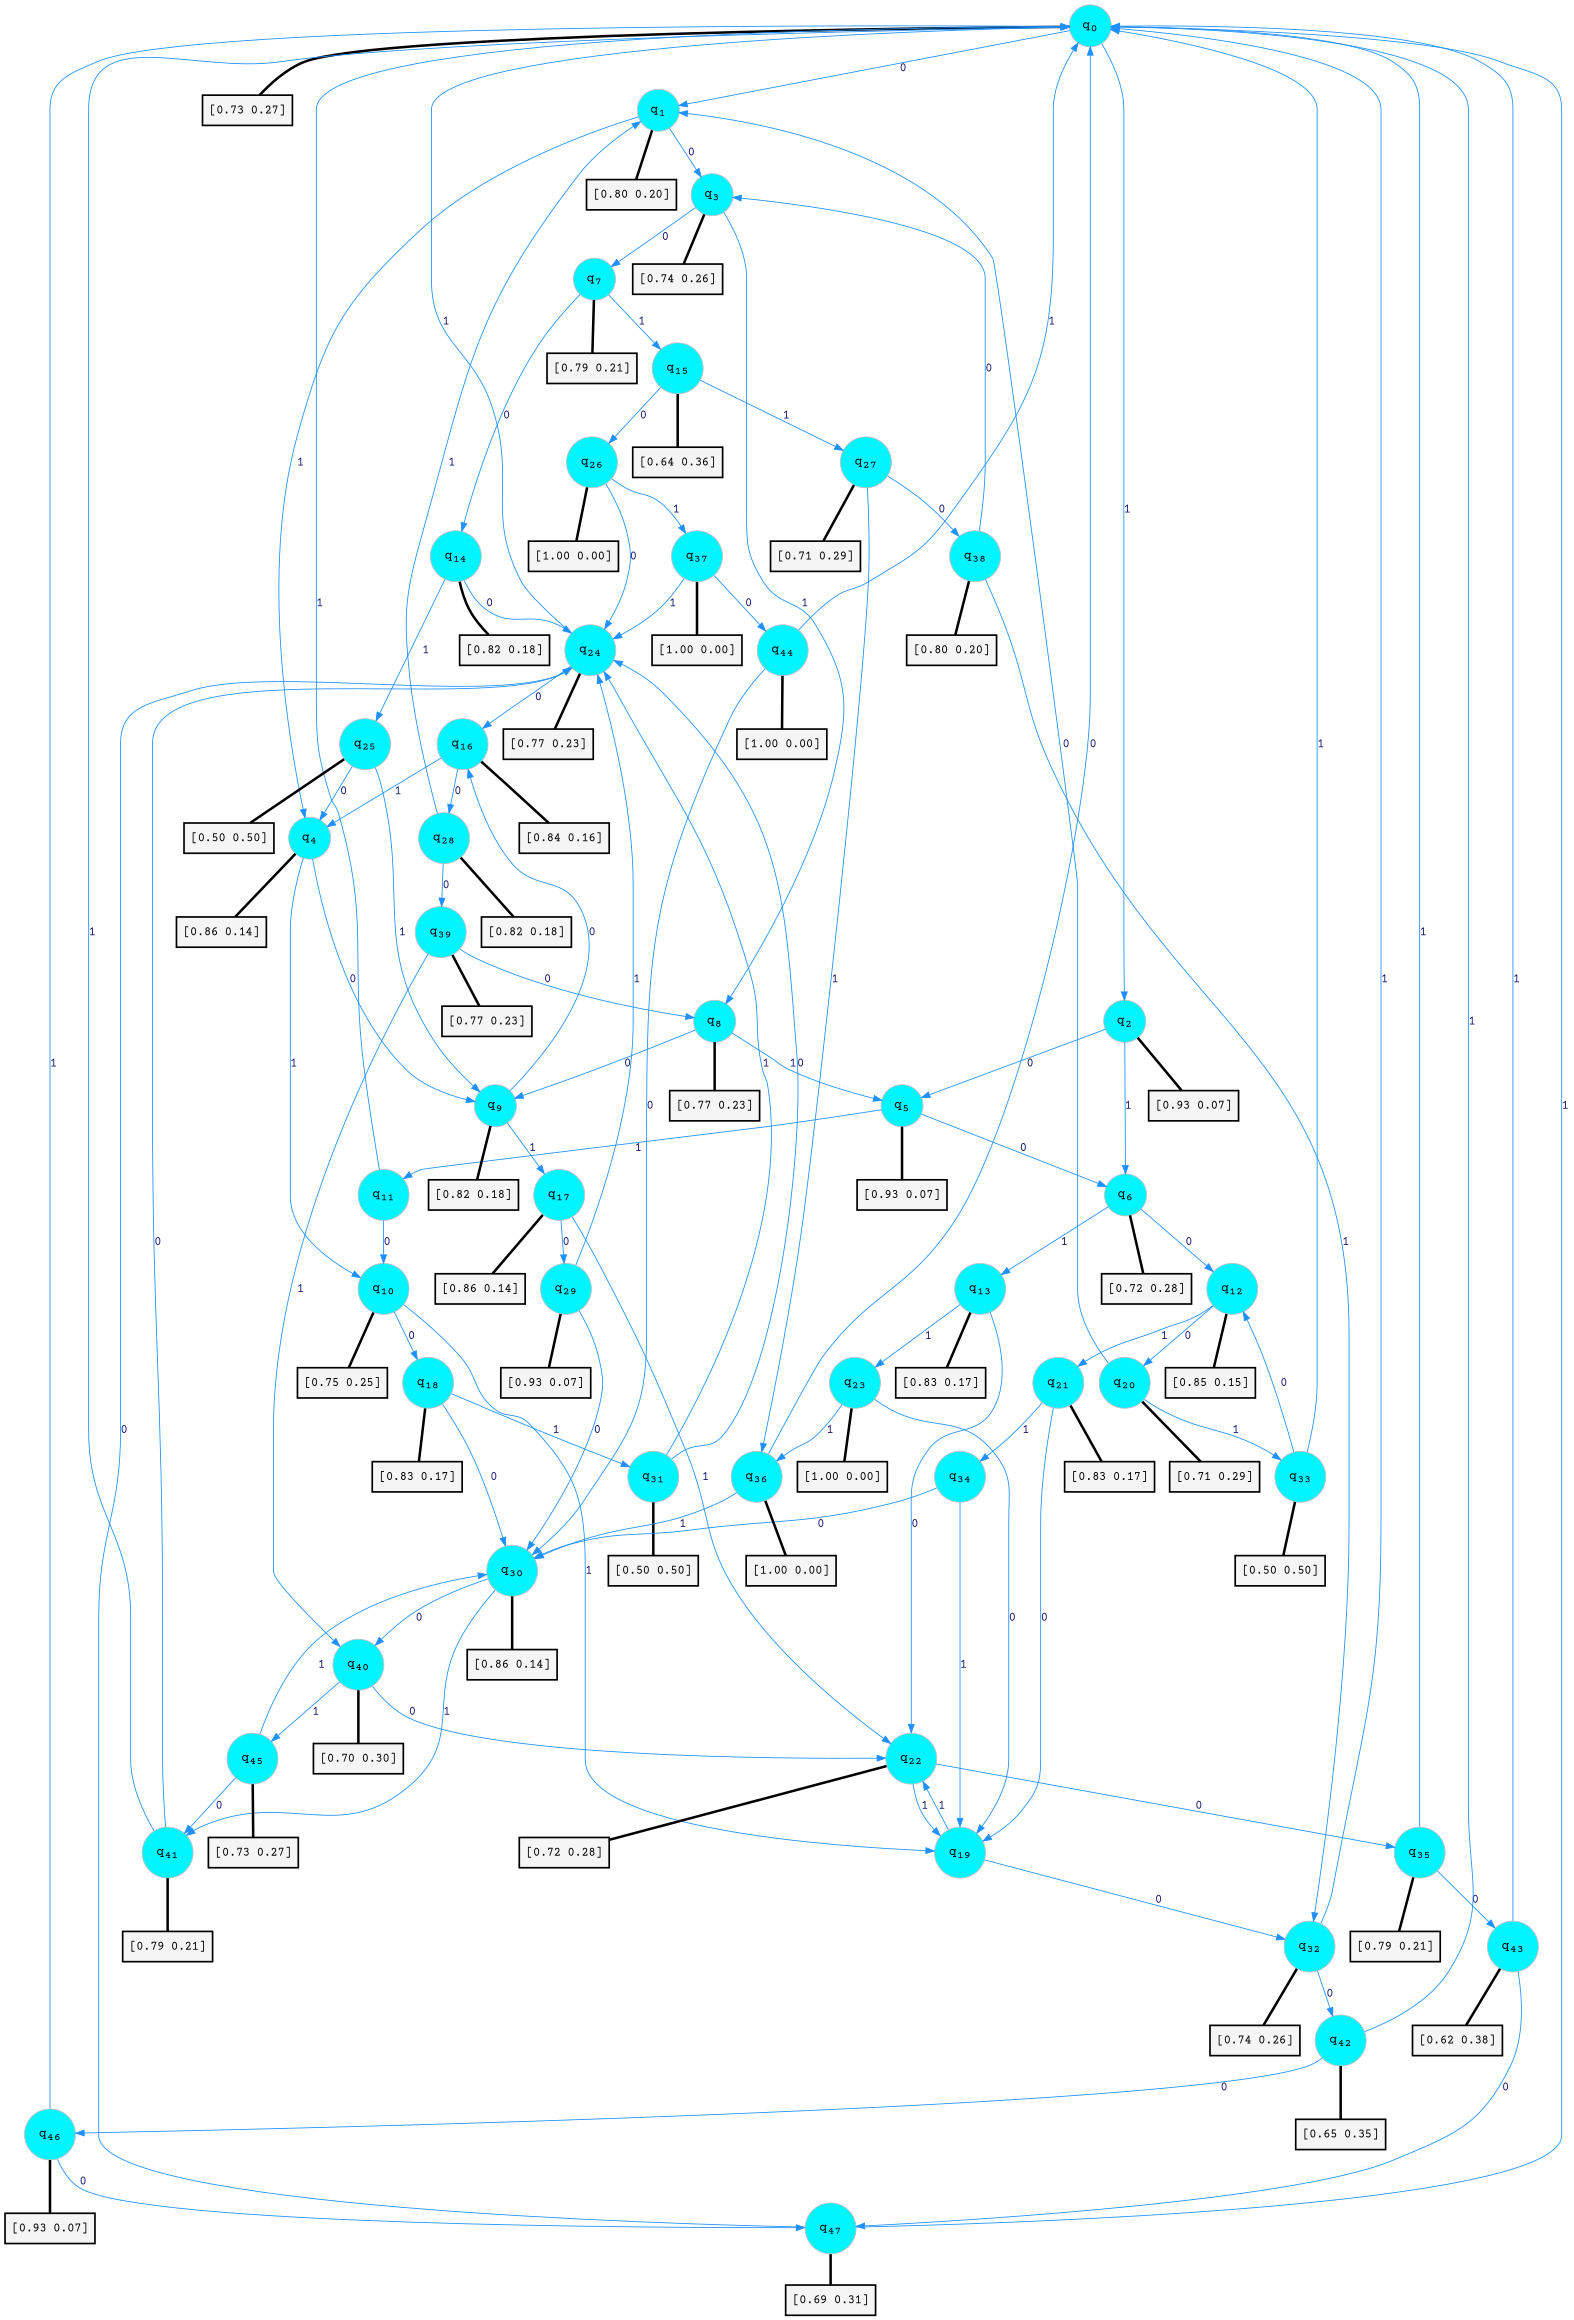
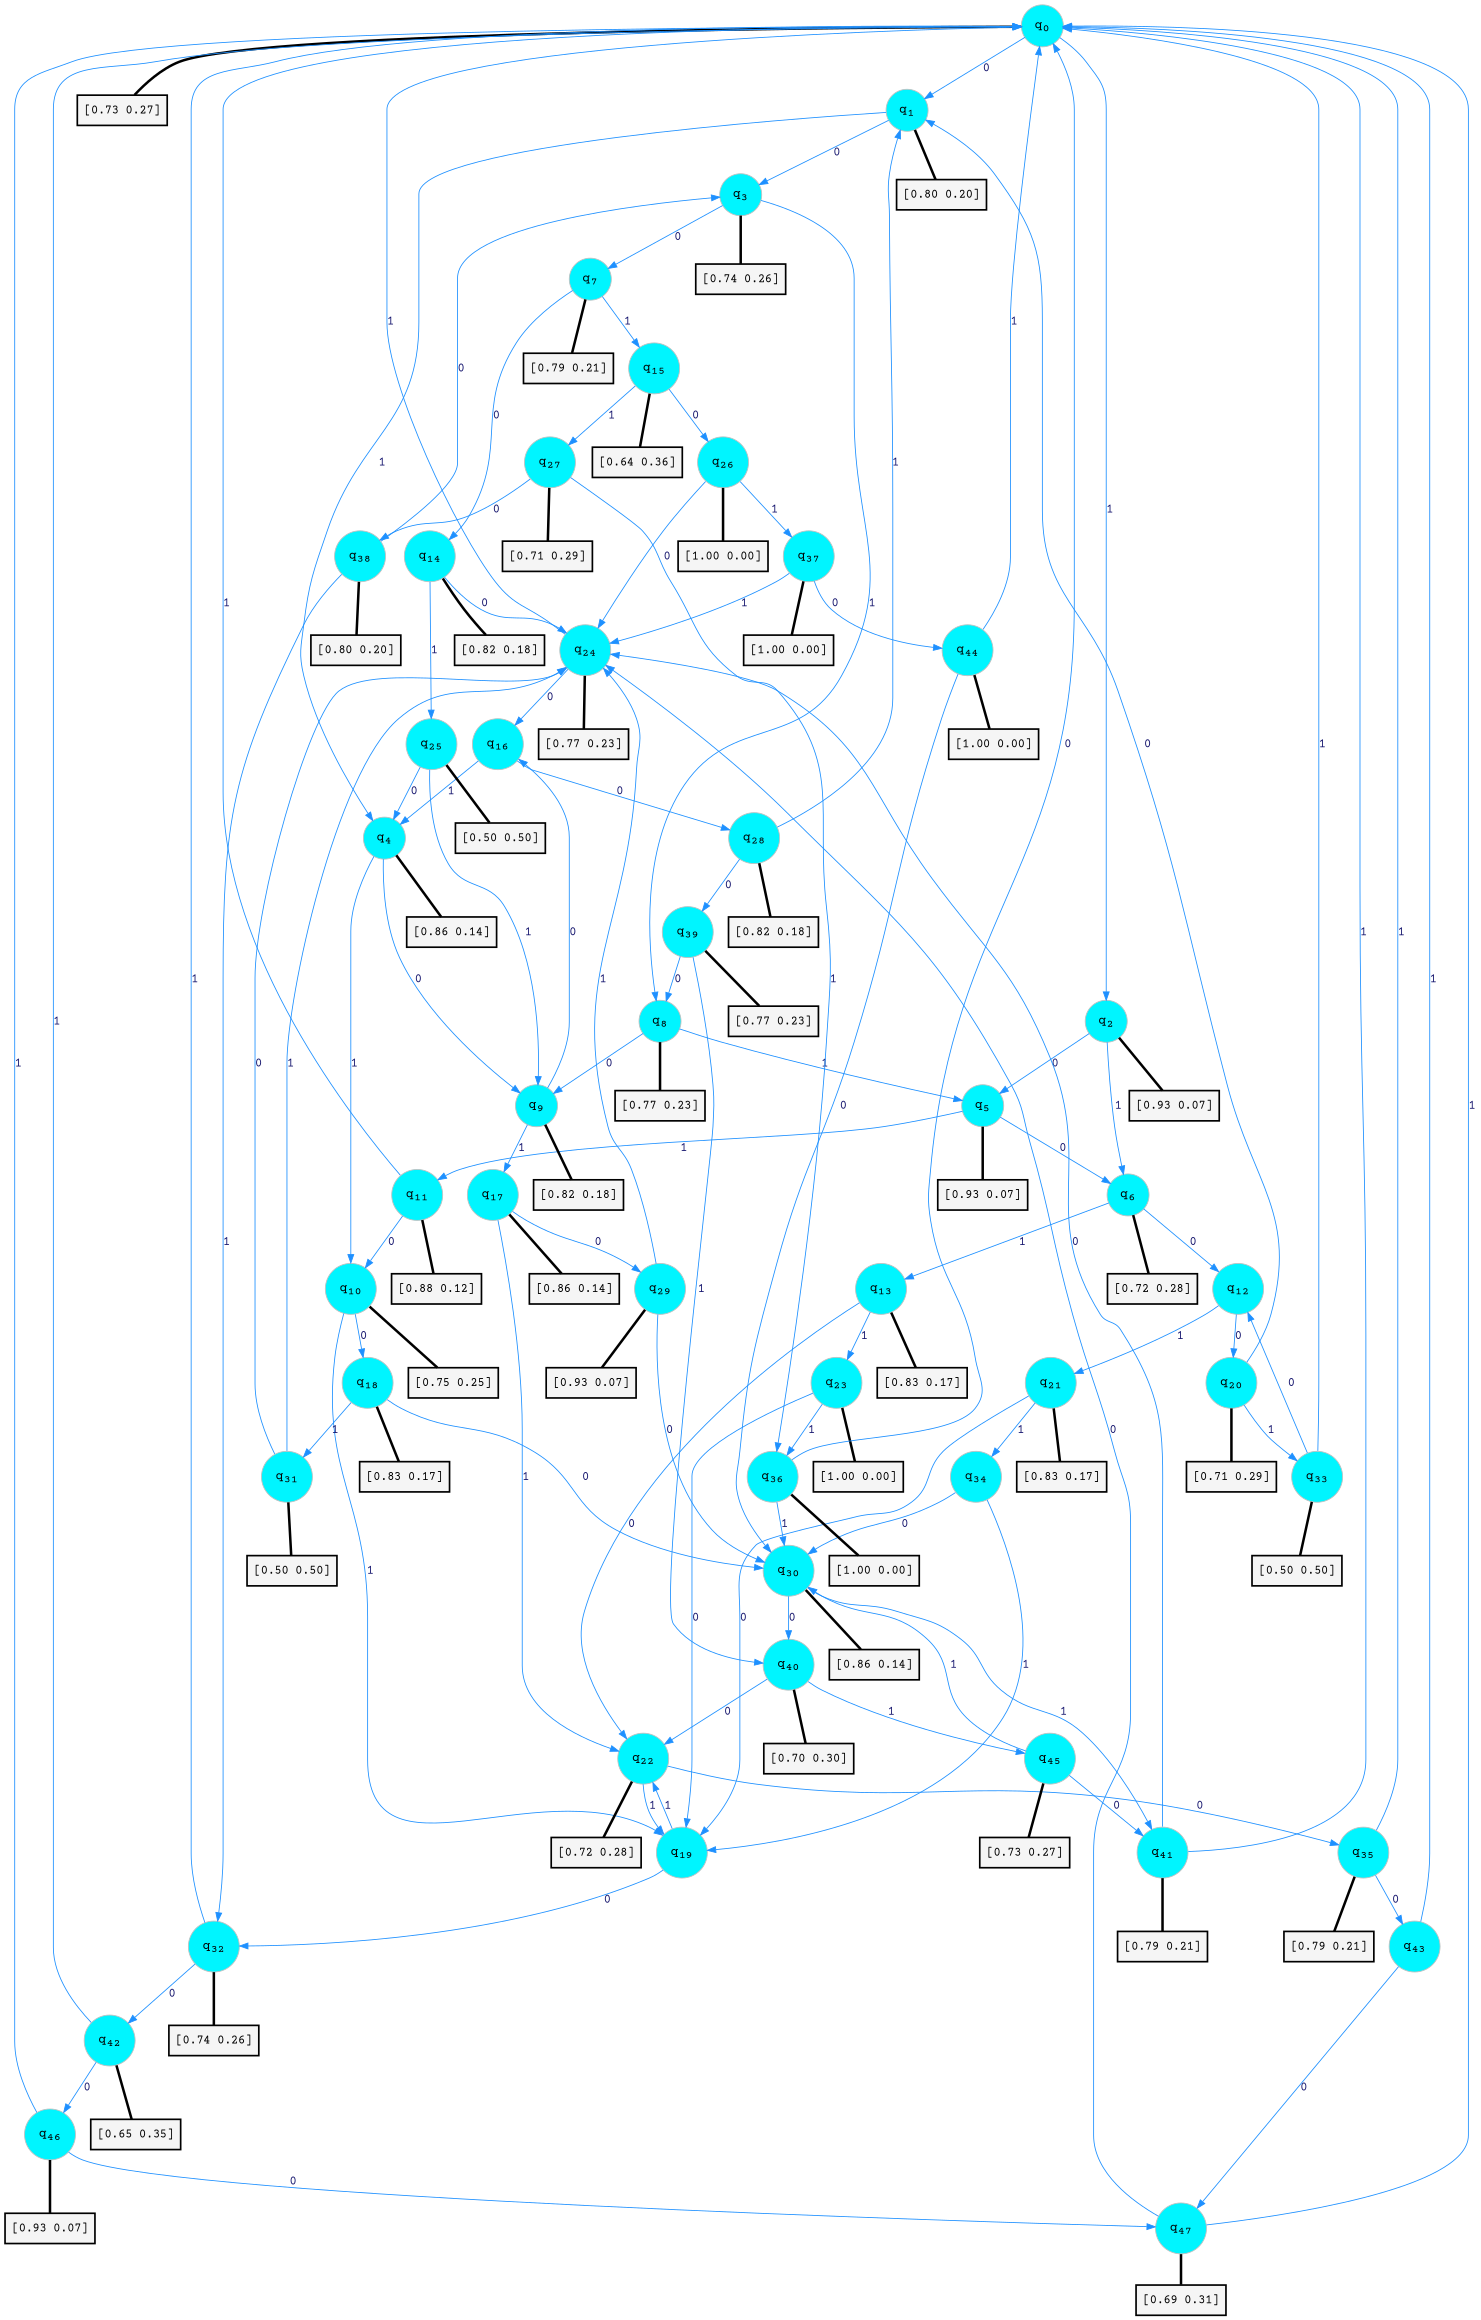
(564, 838) -> none
none -> (437, 1289)
(1210, 1383) -> none
(1457, 2041) -> none
